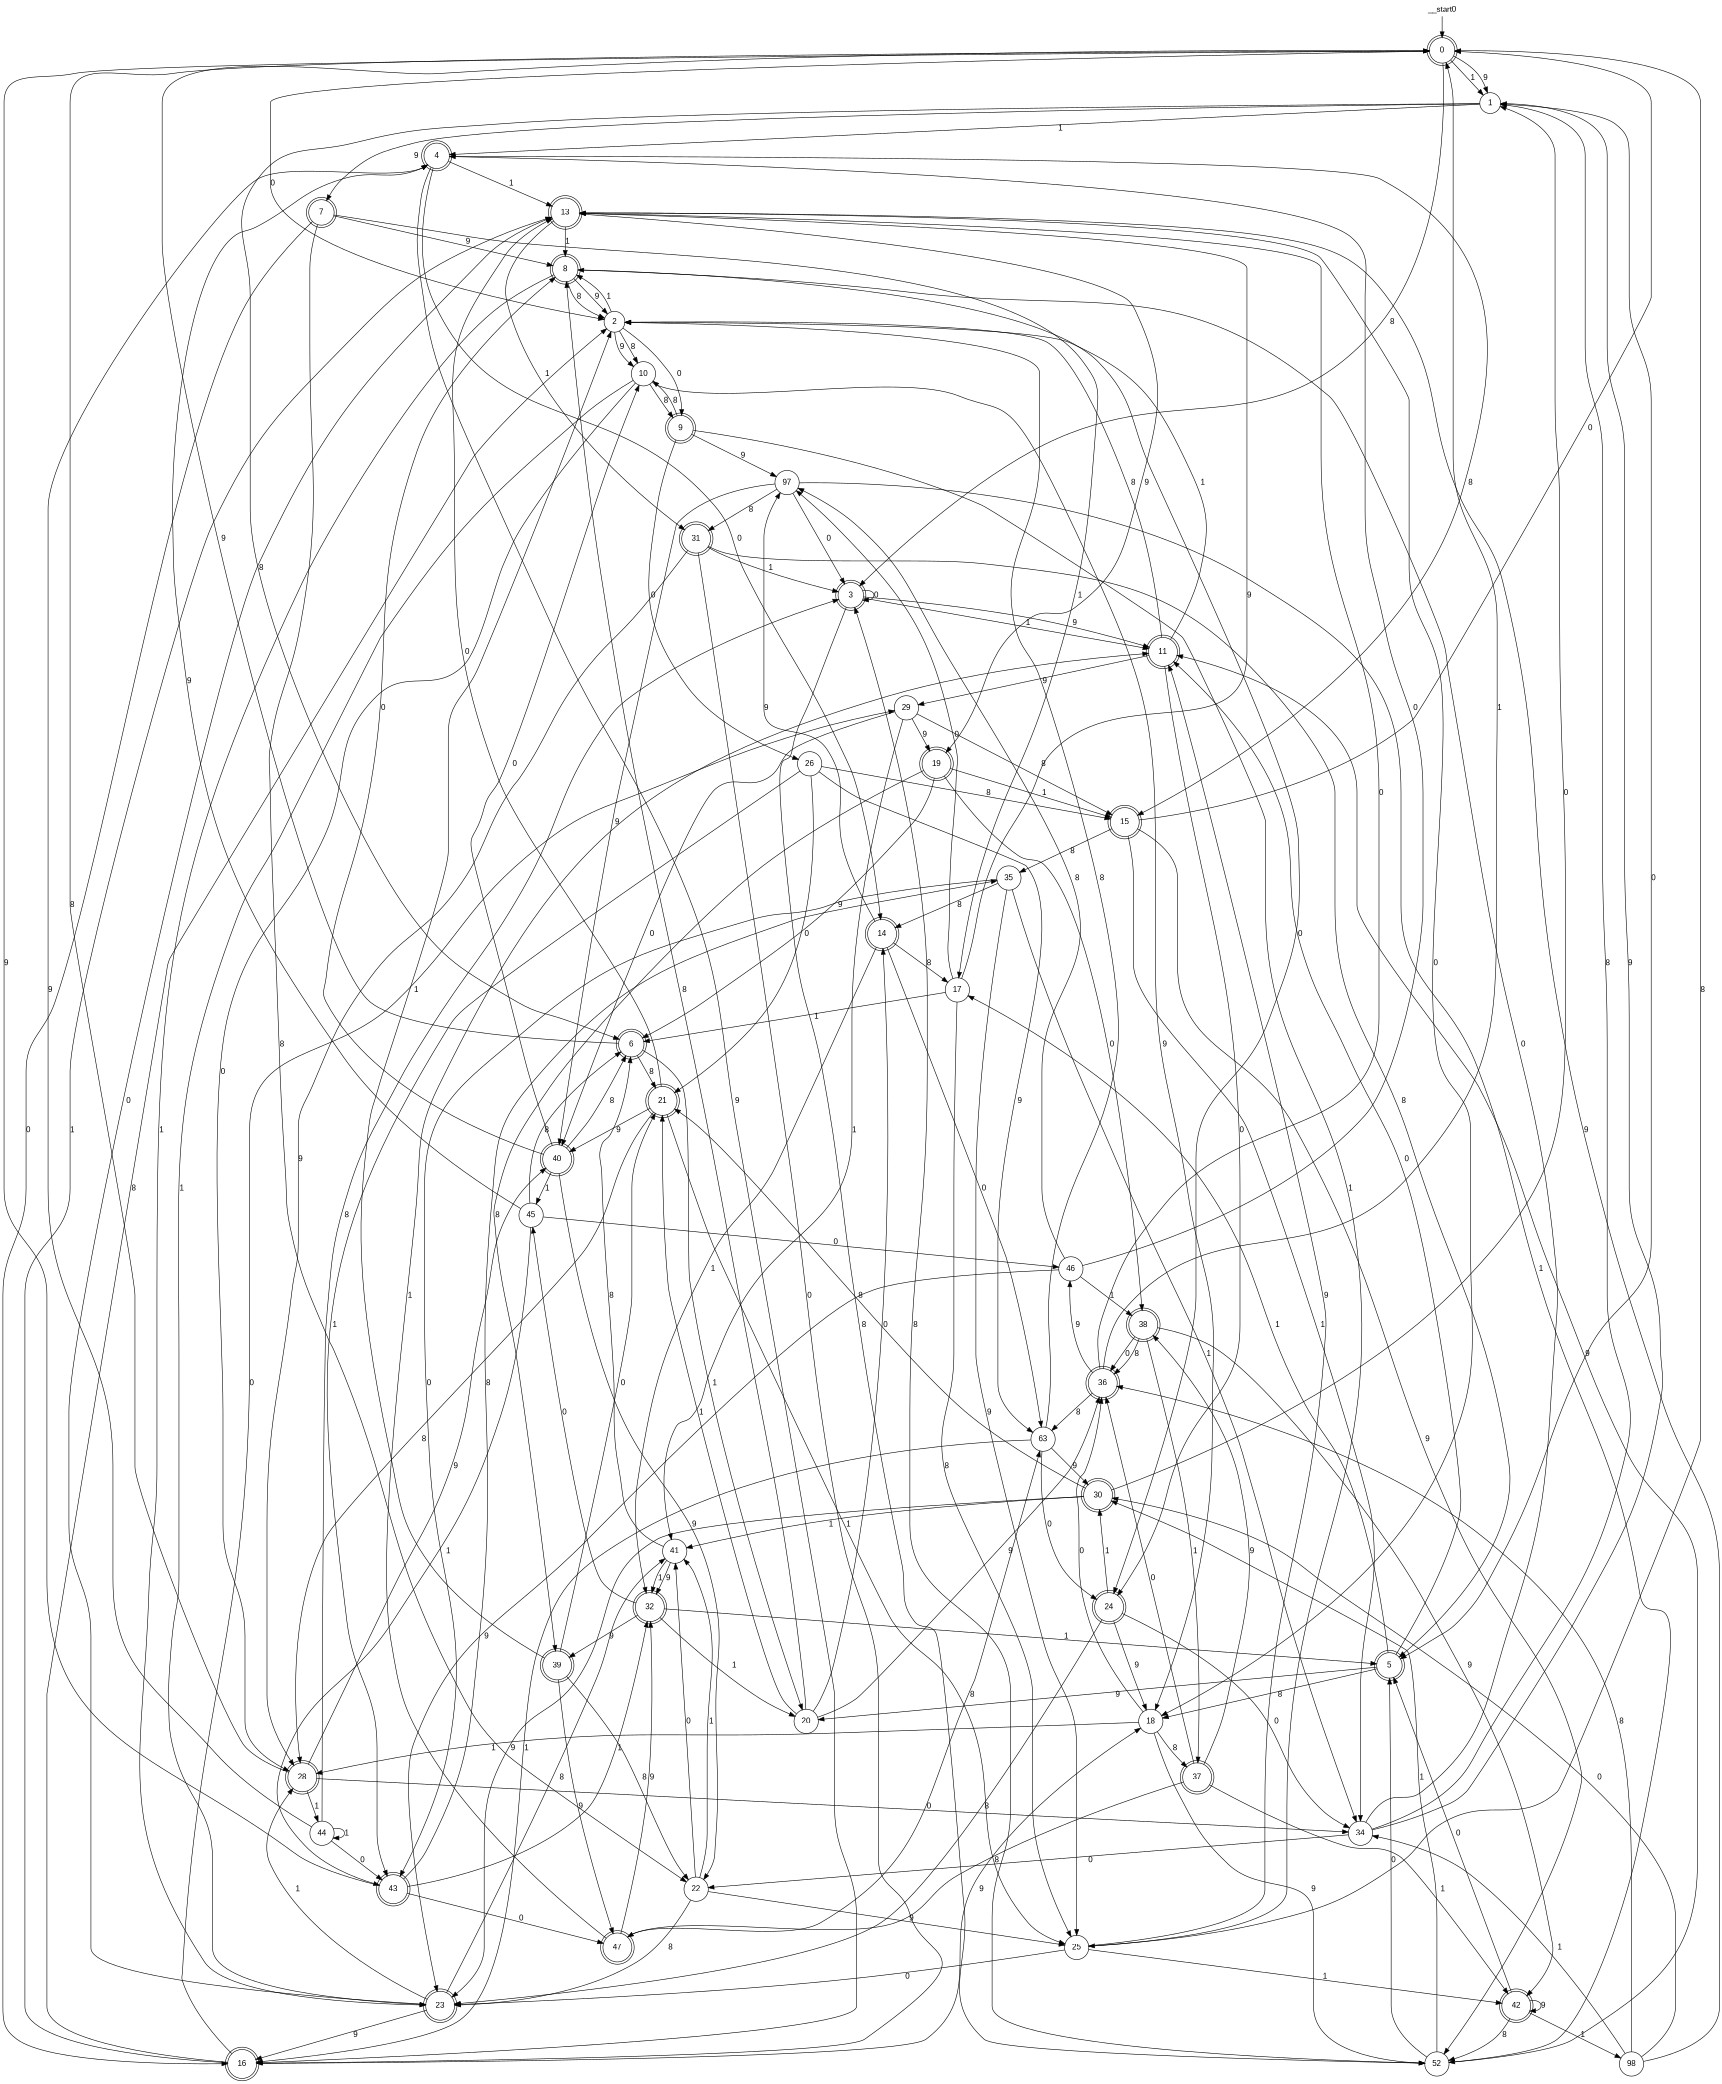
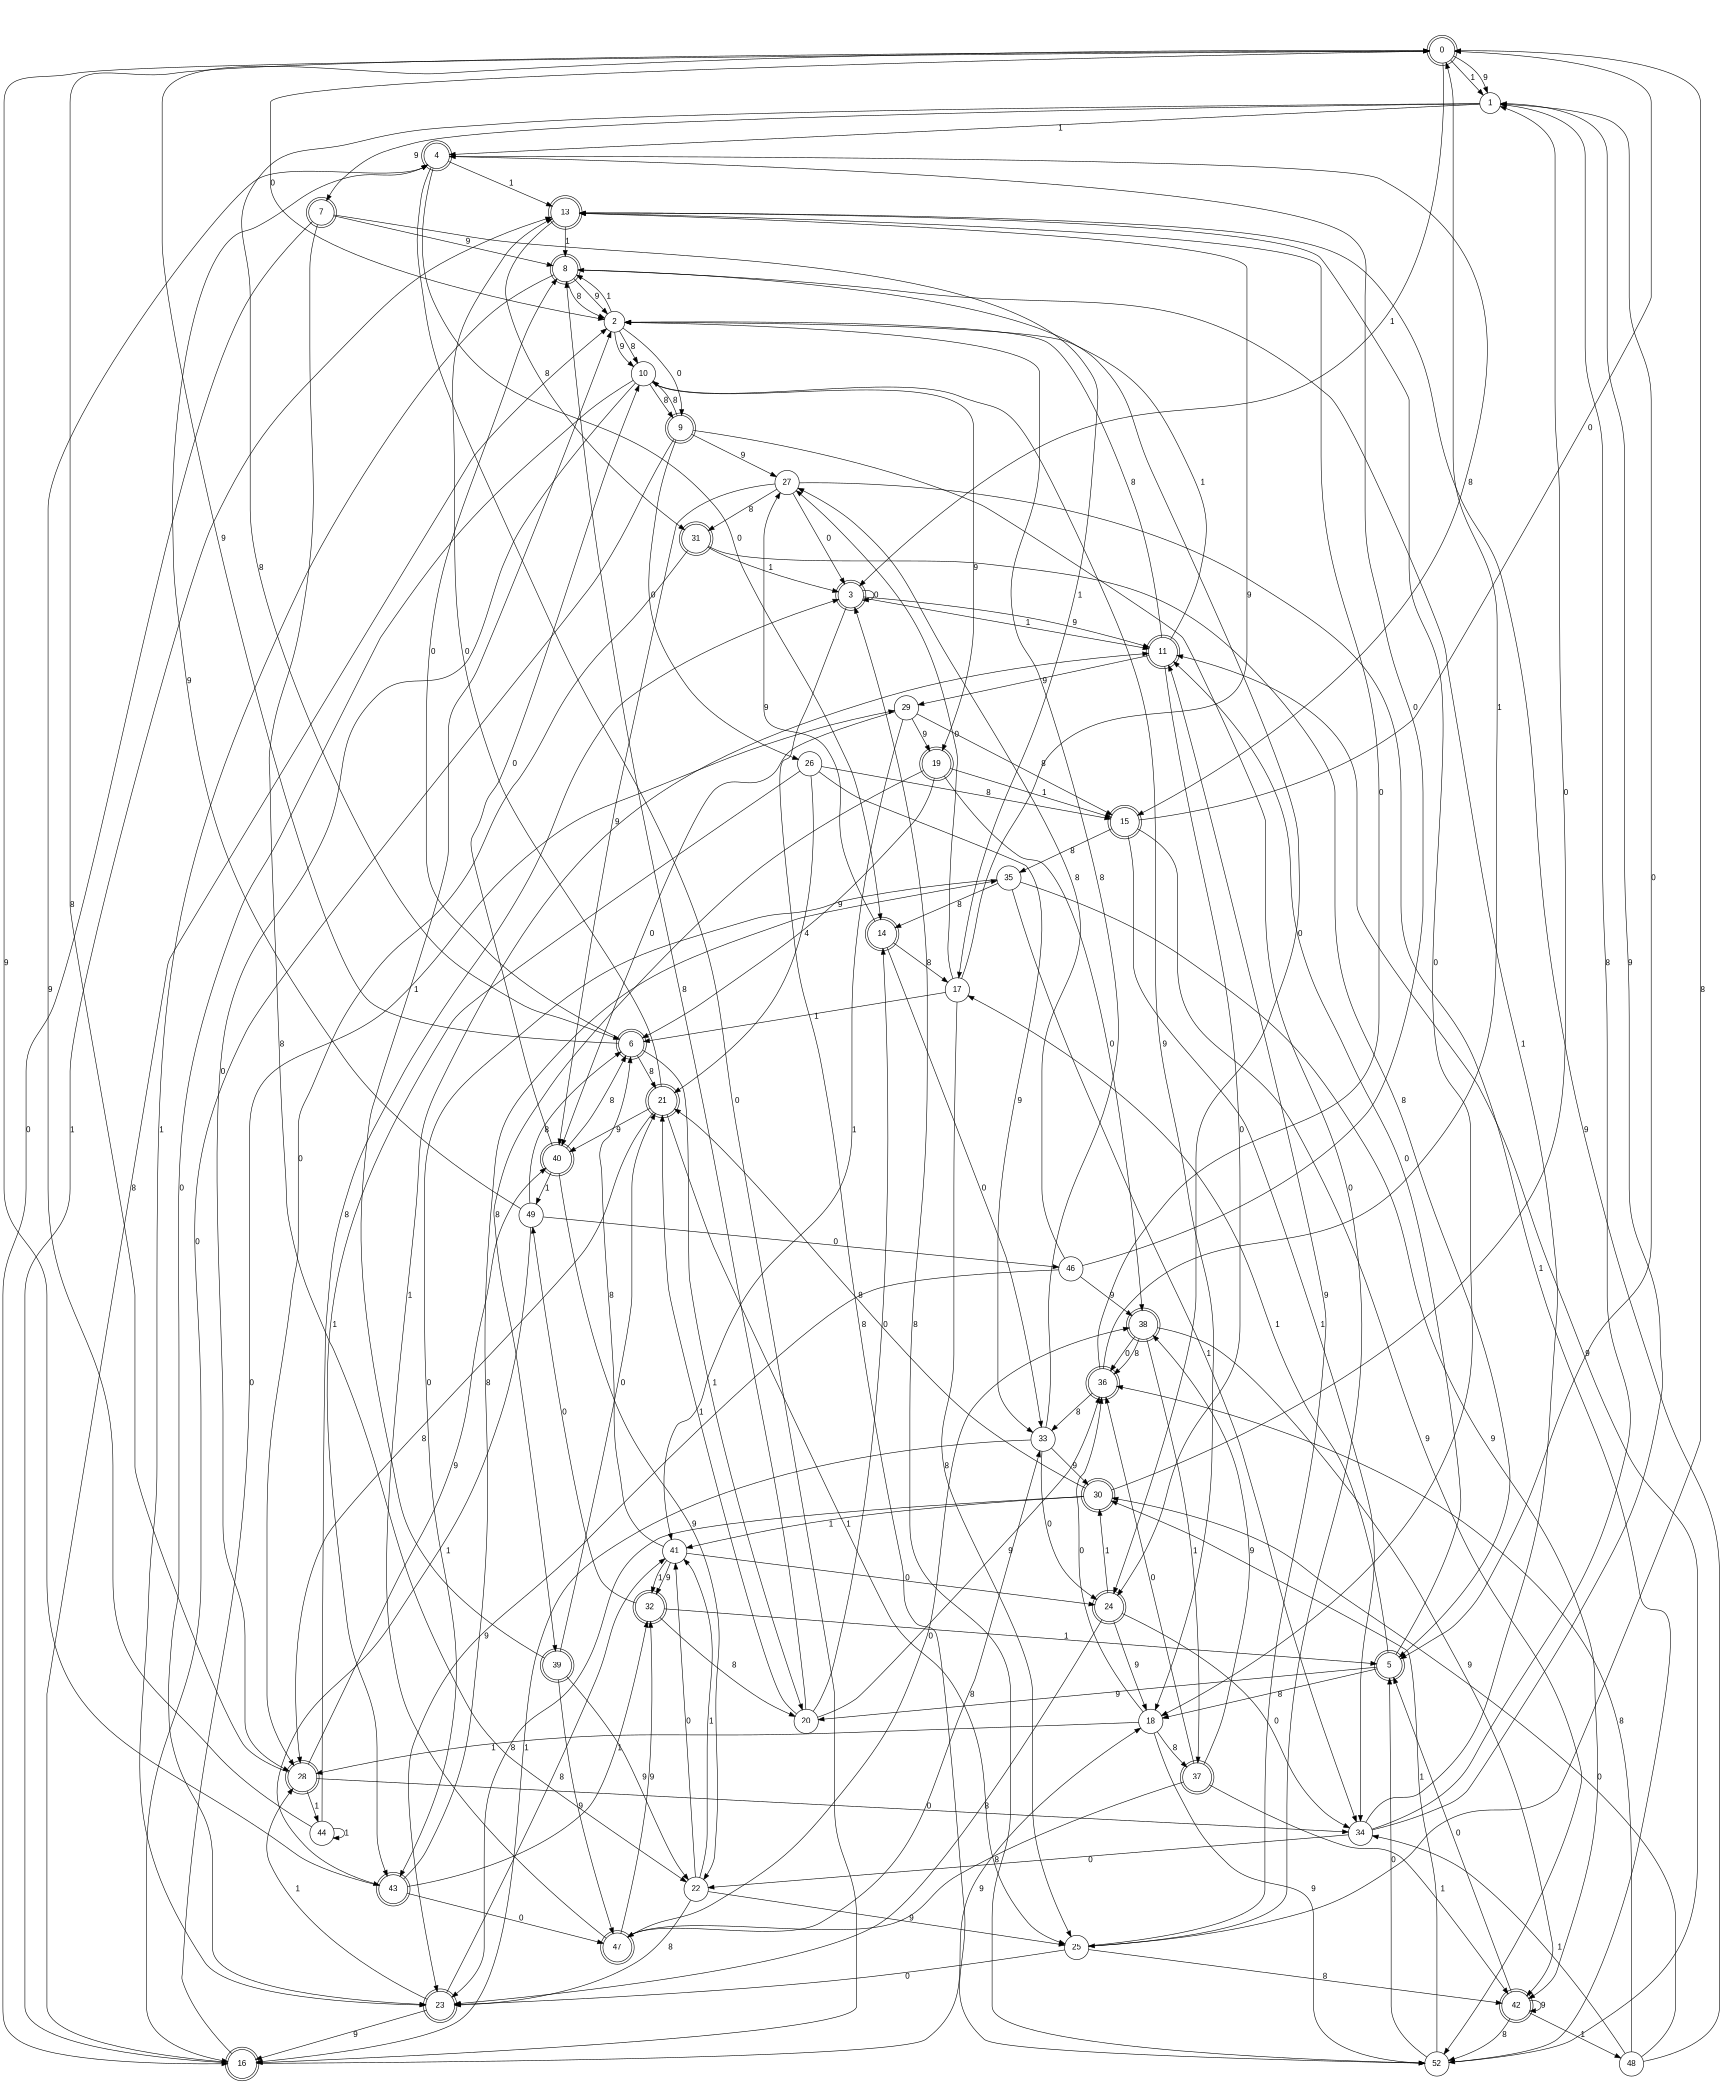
(1442, 10) -> none
(1120, 295) -> (970, 420)
(1392, 322) -> (1392, 322)
(547, 374) -> (547, 374)
(787, 483) -> (787, 483)
(375, 754) -> (427, 697)
(807, 934) -> (807, 934)
(1523, 1044) -> (1523, 1044)
(737, 1101) -> (737, 1101)
(301, 1159) -> (301, 1159)
(182, 1188) -> (182, 1188)
(1351, 1188) -> (1351, 1188)
(104, 1193) -> none
(531, 1215) -> (531, 1215)
(713, 1253) -> none
(1112, 1296) -> (1112, 1296)
(1074, 1332) -> none
(987, 1415) -> (1431, 1336)
(1043, 1439) -> (1043, 1439)
none -> (888, 1579)
(867, 1619) -> (196, 1202)
(606, 1635) -> none
(734, 1665) -> (734, 1665)
none -> (913, 1673)
(513, 1748) -> (513, 1748)
(645, 1777) -> (645, 1777)
(354, 1859) -> none
(1325, 1977) -> (1325, 1977)
(1632, 2064) -> (1632, 2064)
